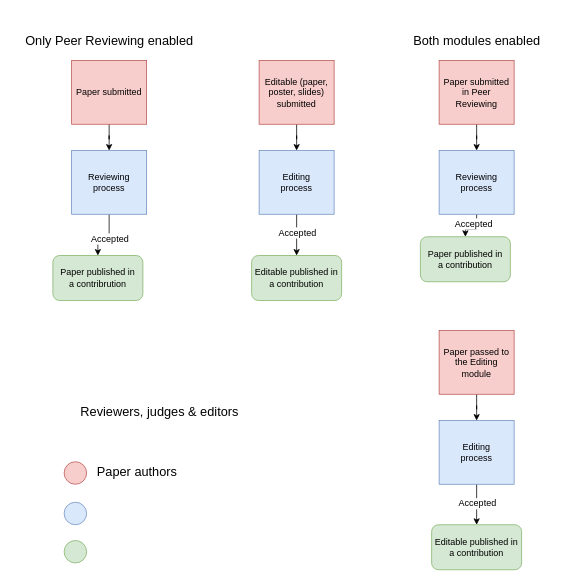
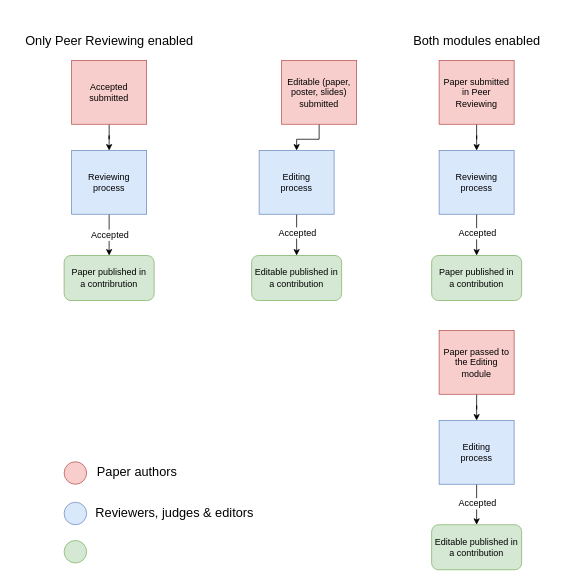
(297, 92) -> (319, 92)
(109, 93) -> (109, 93)
(465, 259) -> (477, 278)
(98, 278) -> (109, 278)
(160, 412) -> (175, 513)
